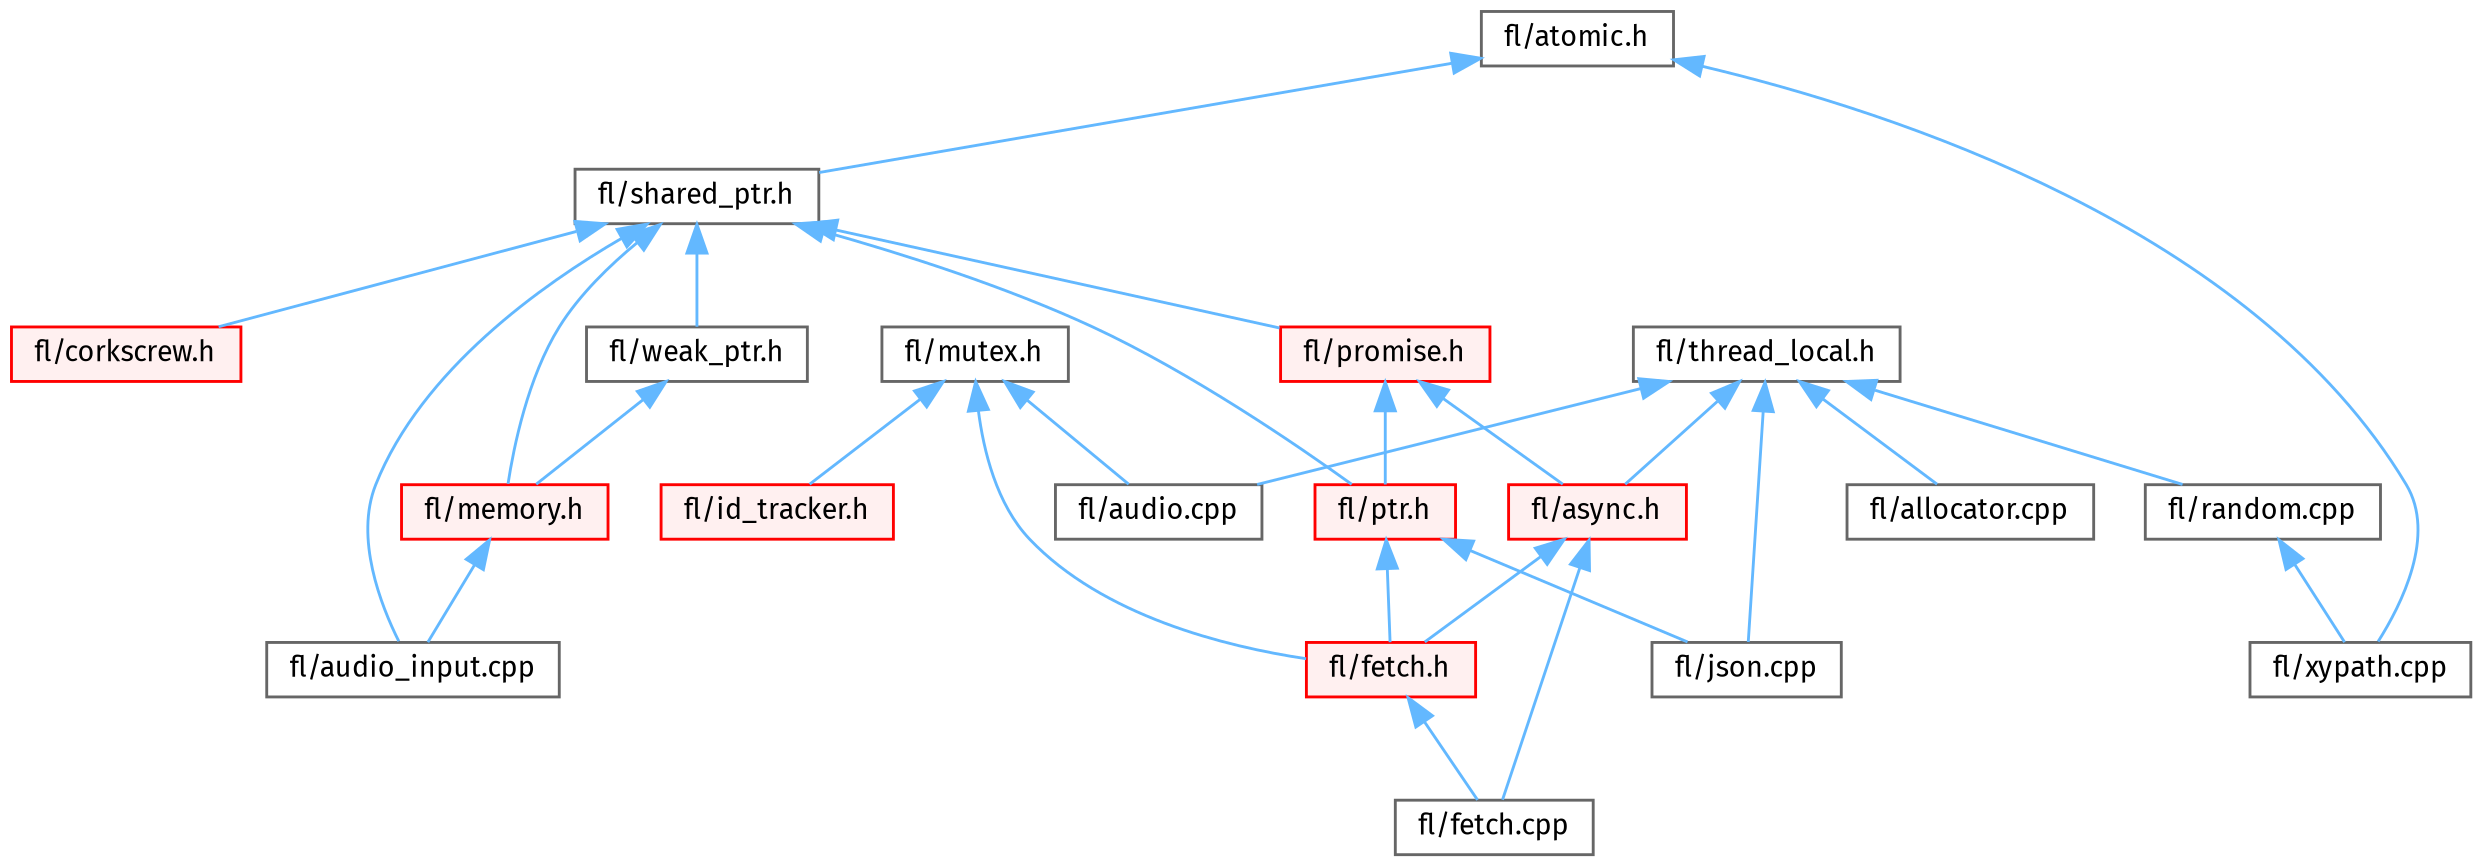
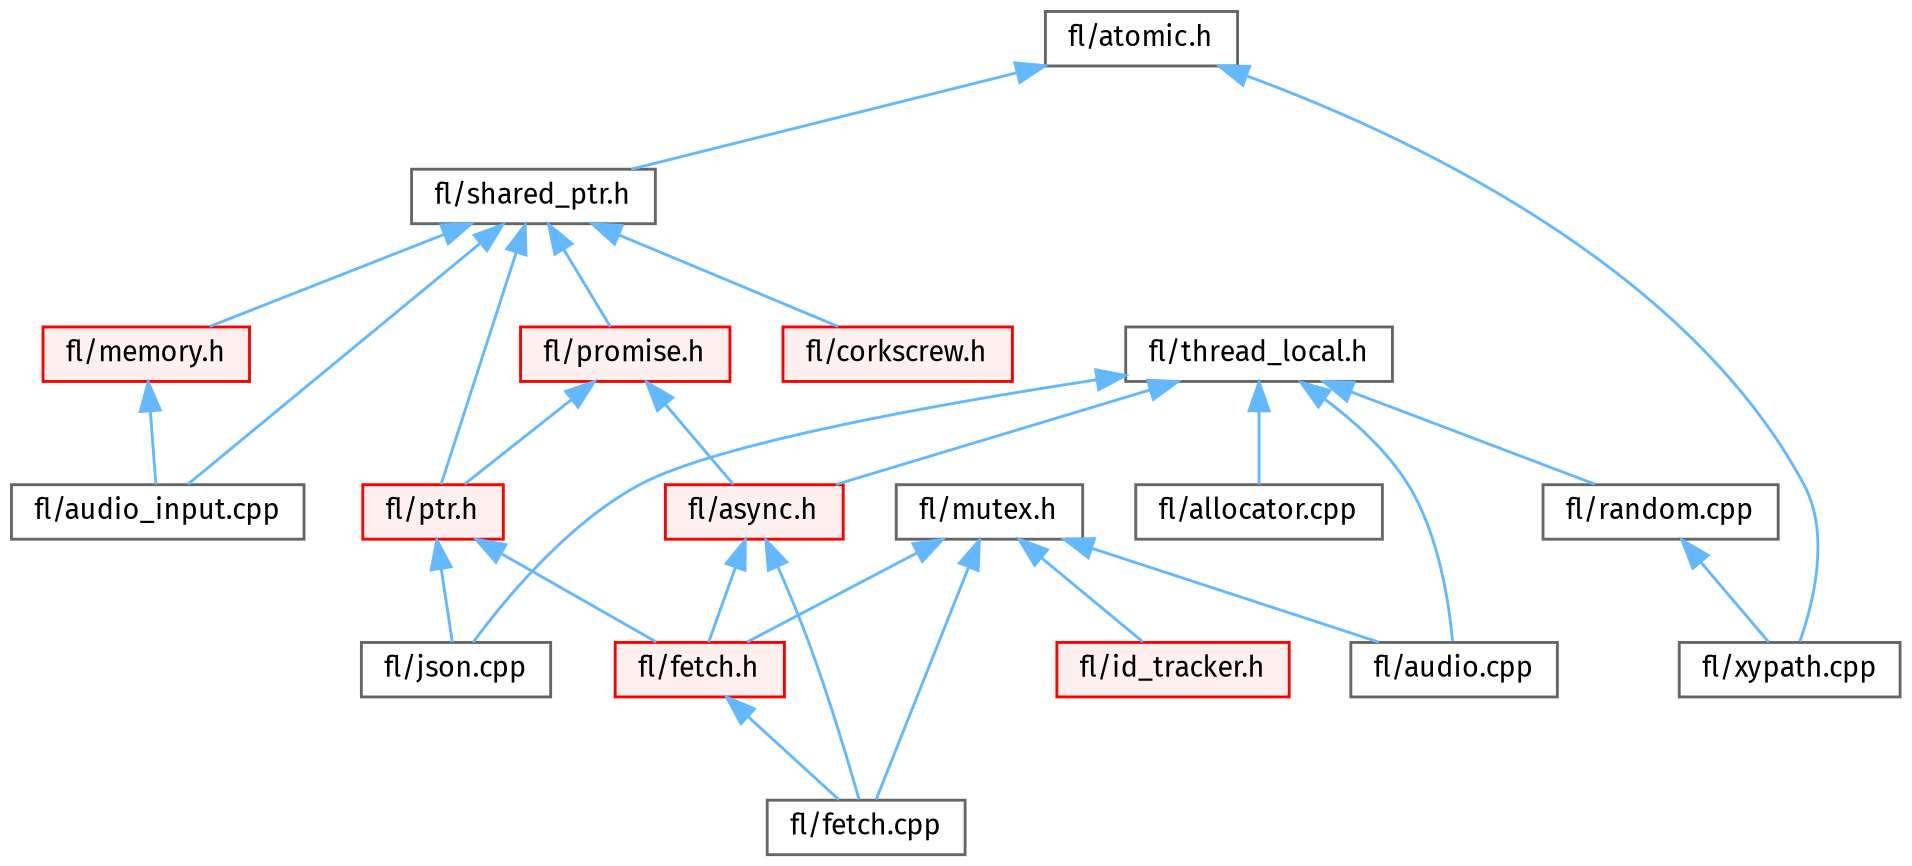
(697, 354) -> none
none -> (922, 684)
